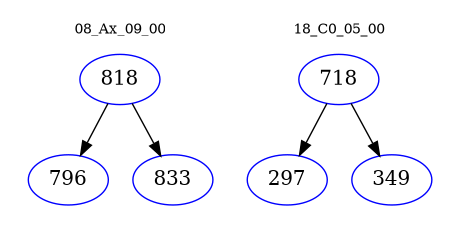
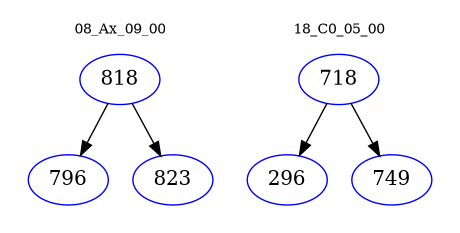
(173, 180) -> (173, 180)
(287, 180) -> (287, 180)
(392, 180) -> (392, 180)
